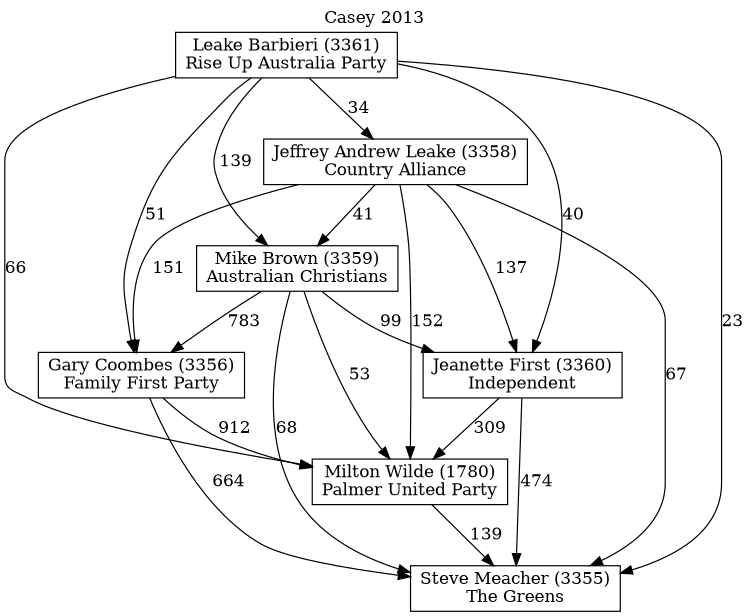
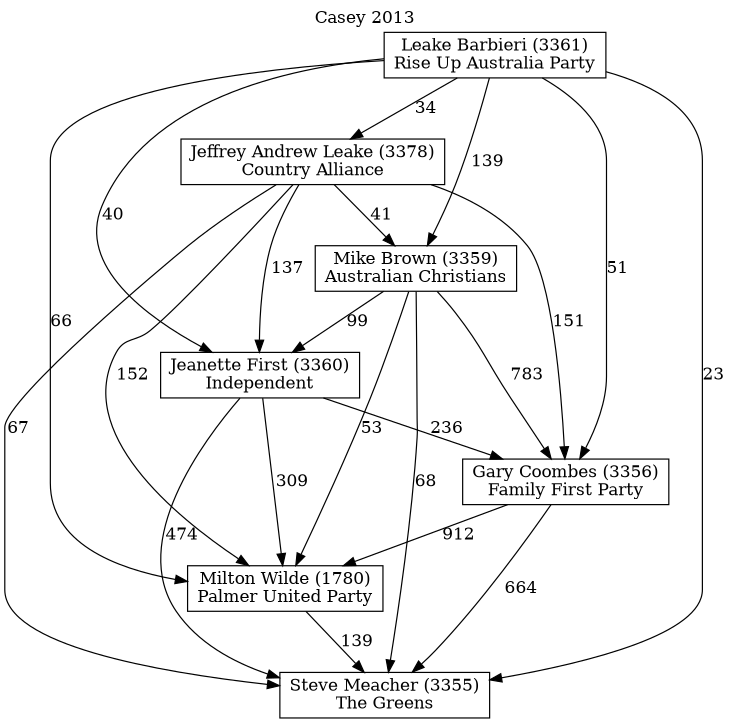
(396, 162) -> (313, 162)
none -> (407, 427)
